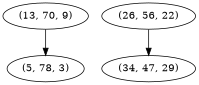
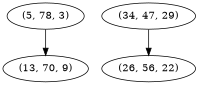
(46, 39) -> (46, 39)
(149, 39) -> (149, 39)
